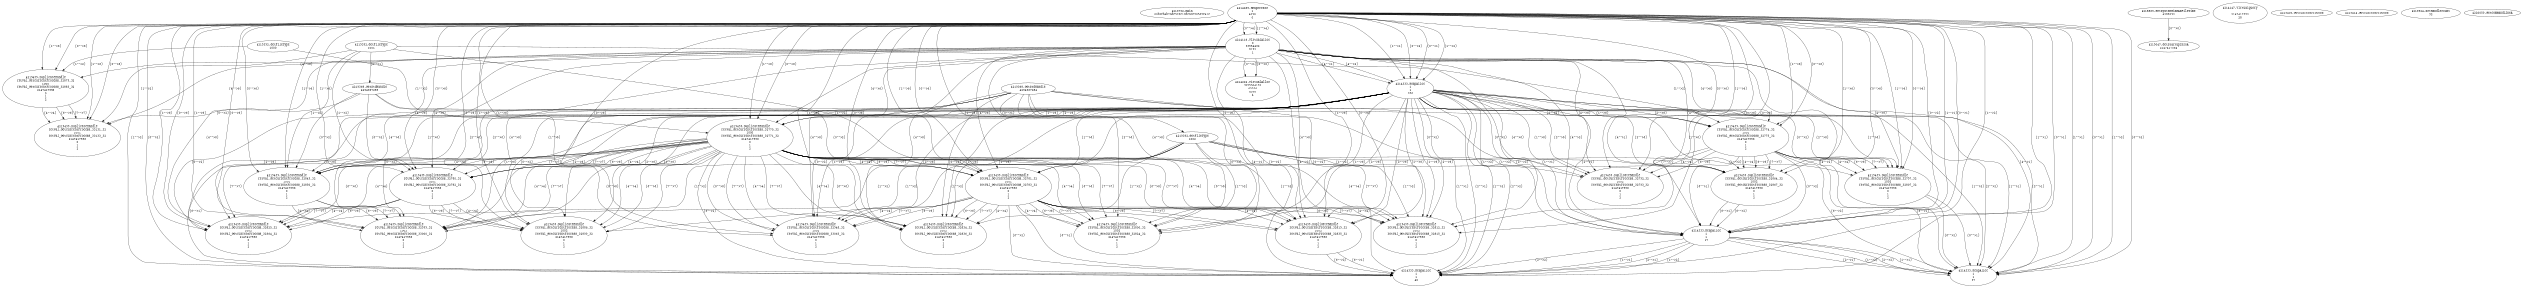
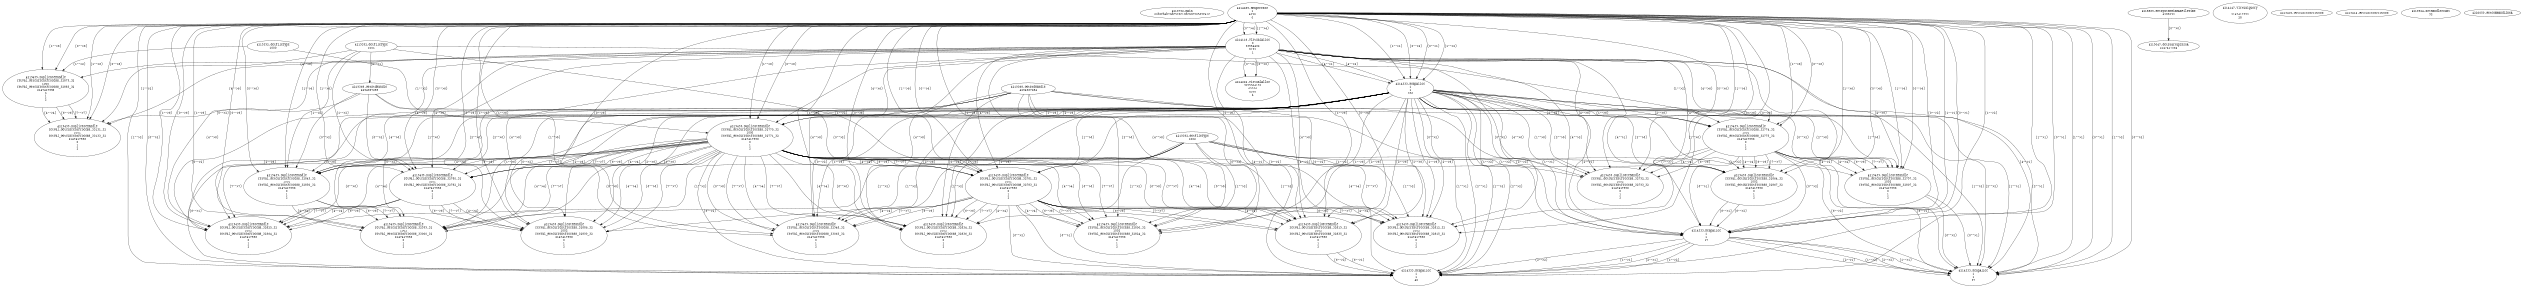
(1079, 118) -> none
